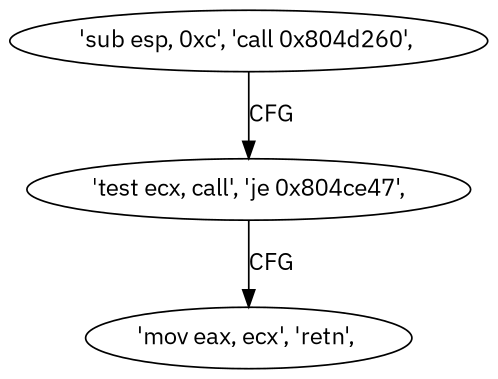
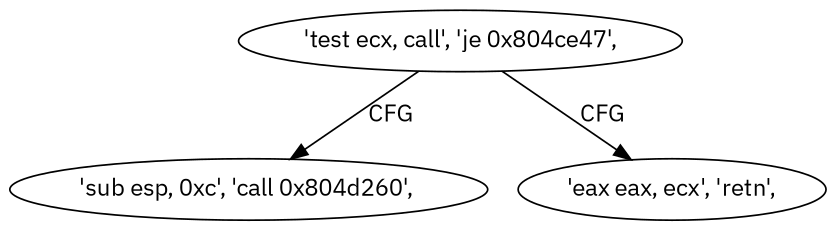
(249, 107) -> (362, 110)
(249, 338) -> (672, 189)
